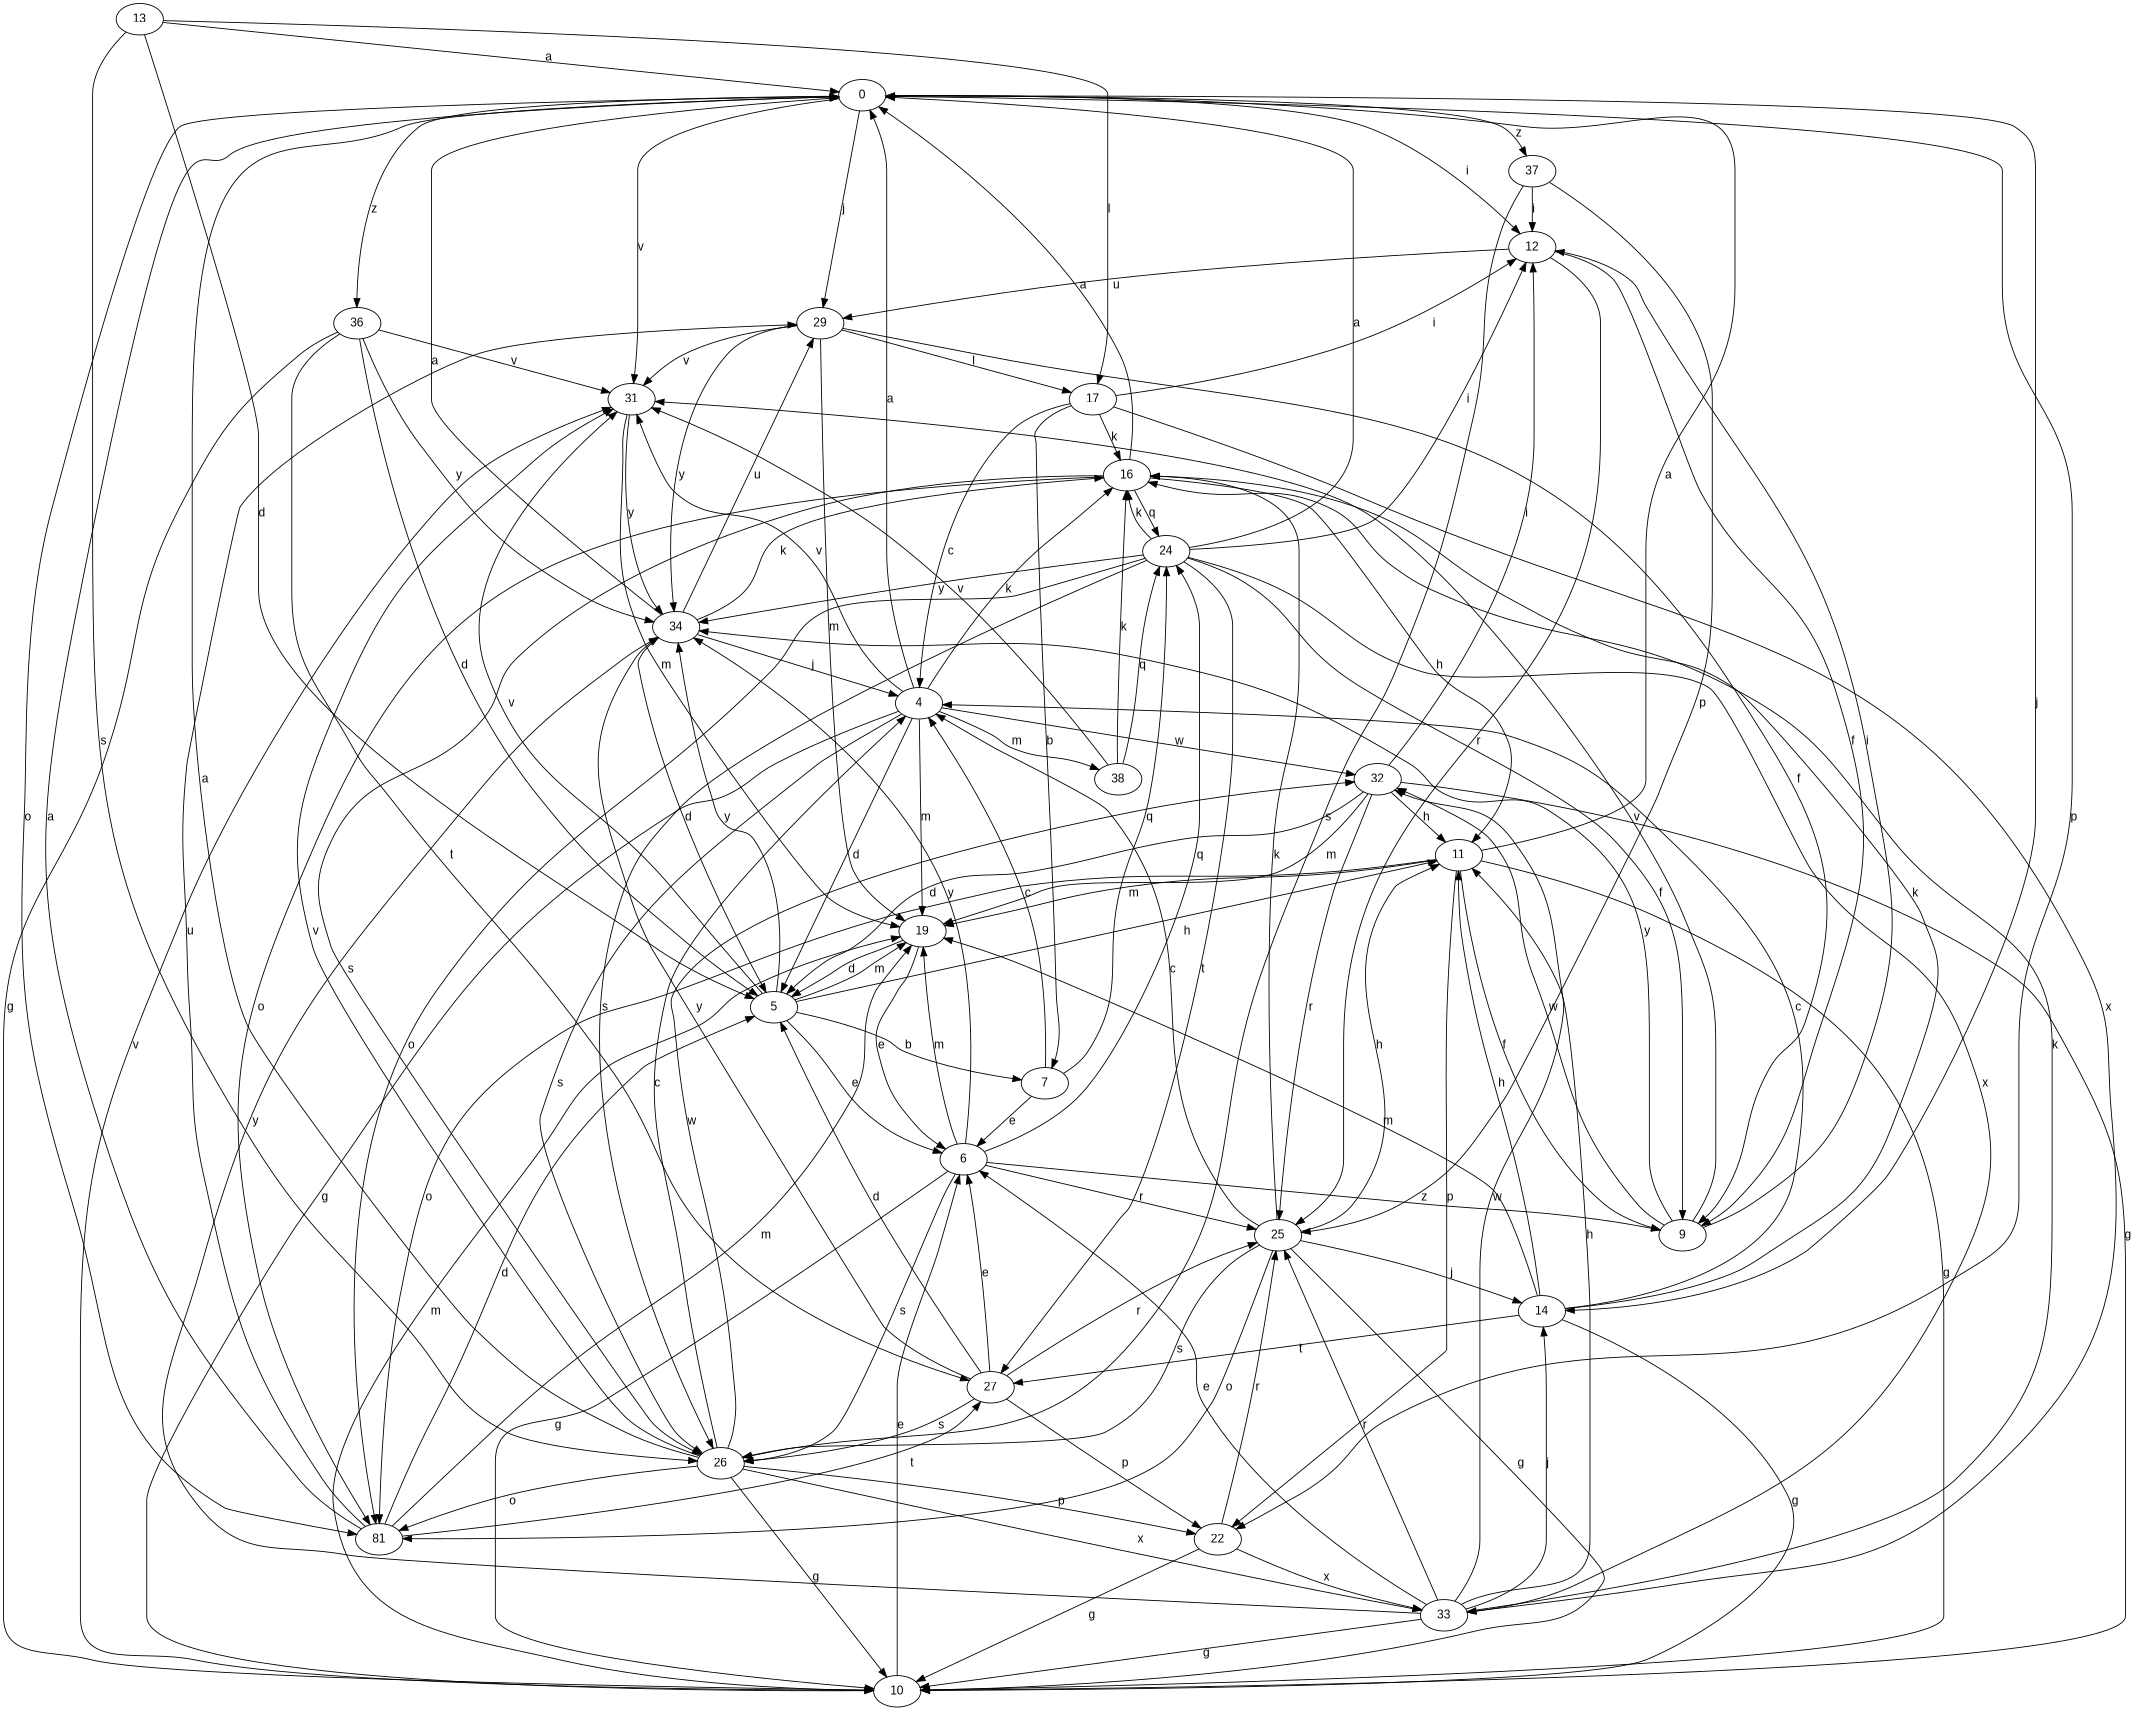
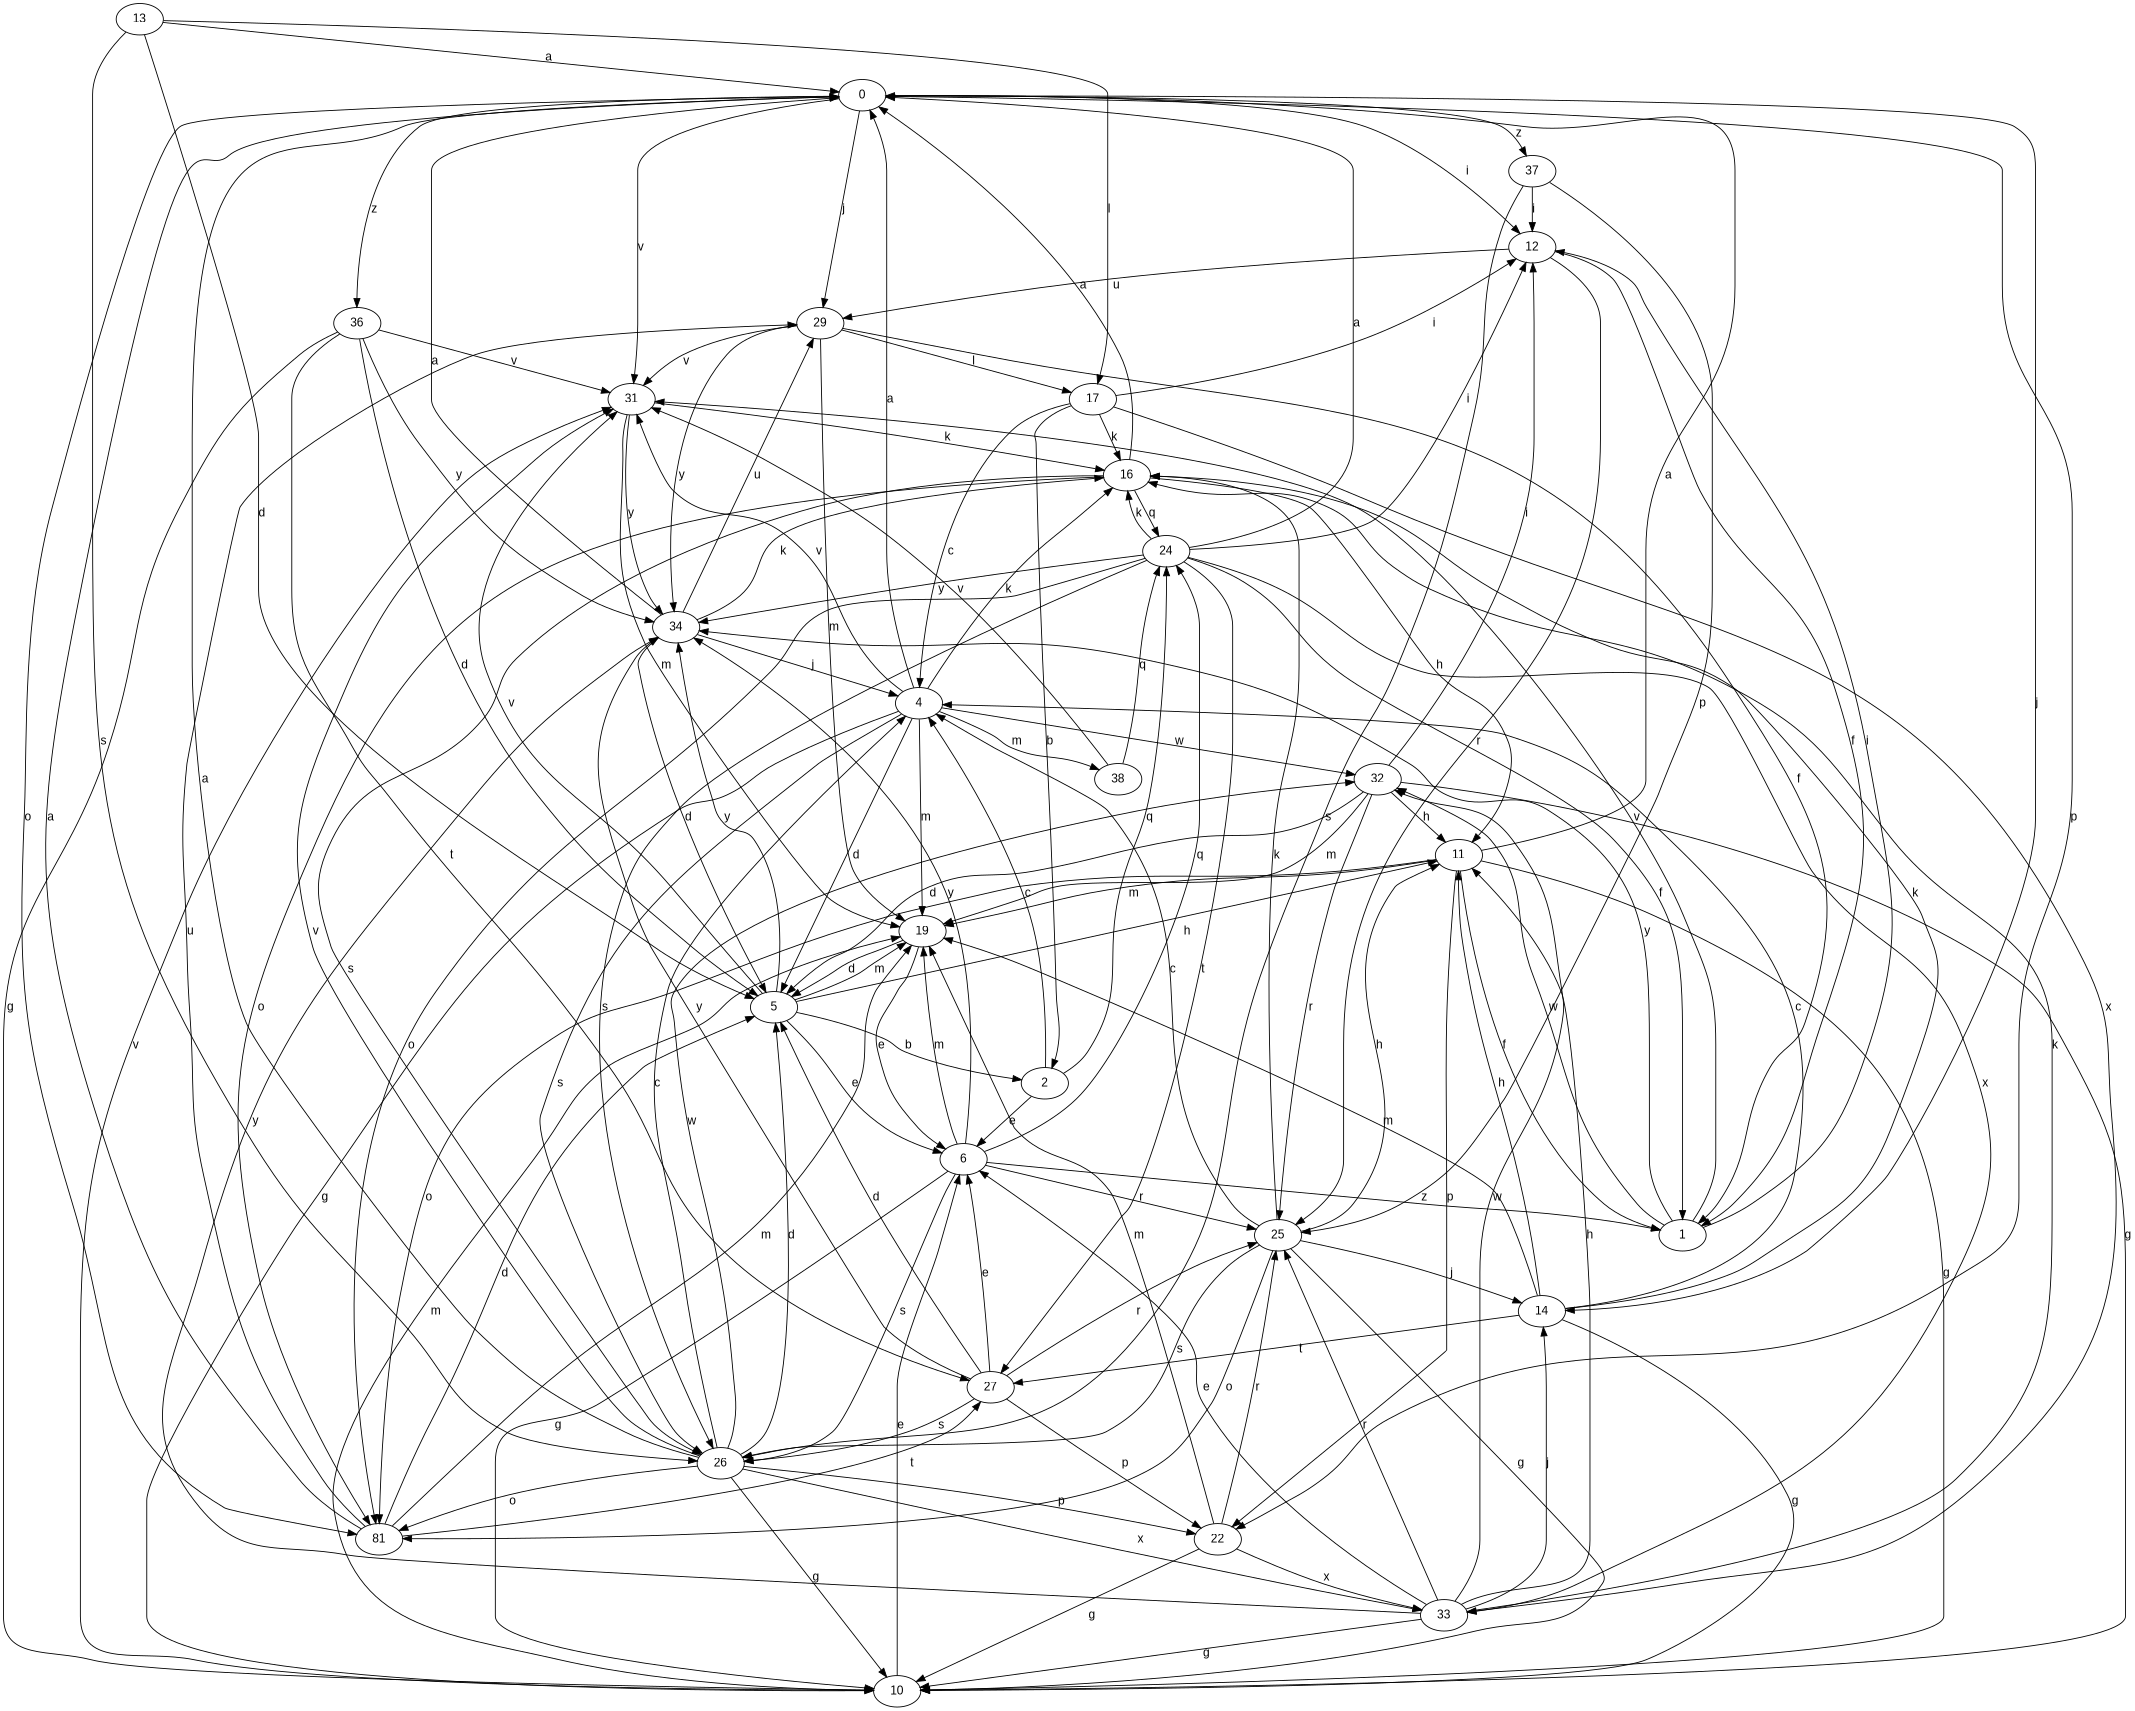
(1120, 632) -> (876, 432)
(1045, 1083) -> (1045, 1083)
none -> (1119, 1210)
(1683, 1235) -> (1683, 1235)
none -> (788, 1250)
